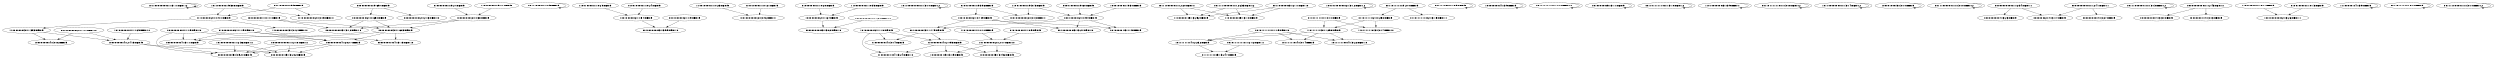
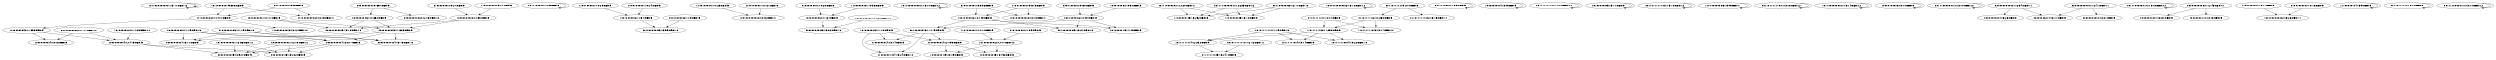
(1054, 12) -> (1005, 11)
(921, 48) -> (915, 43)
(173, 50) -> (289, 36)
